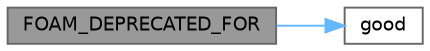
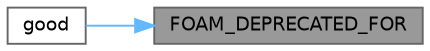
(301, 26) -> (110, 26)
